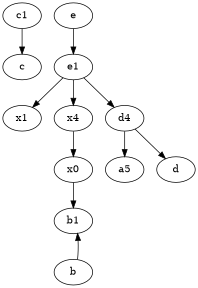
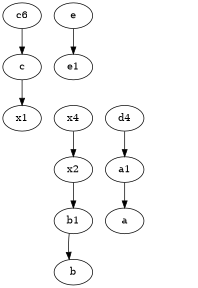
(22, 16) -> (22, 16)
(73, 89) -> none
(50, 90) -> (22, 89)
(96, 90) -> none
(73, 170) -> (73, 170)
(125, 170) -> (125, 170)
(176, 170) -> none
none -> (125, 221)
(78, 250) -> (69, 243)
